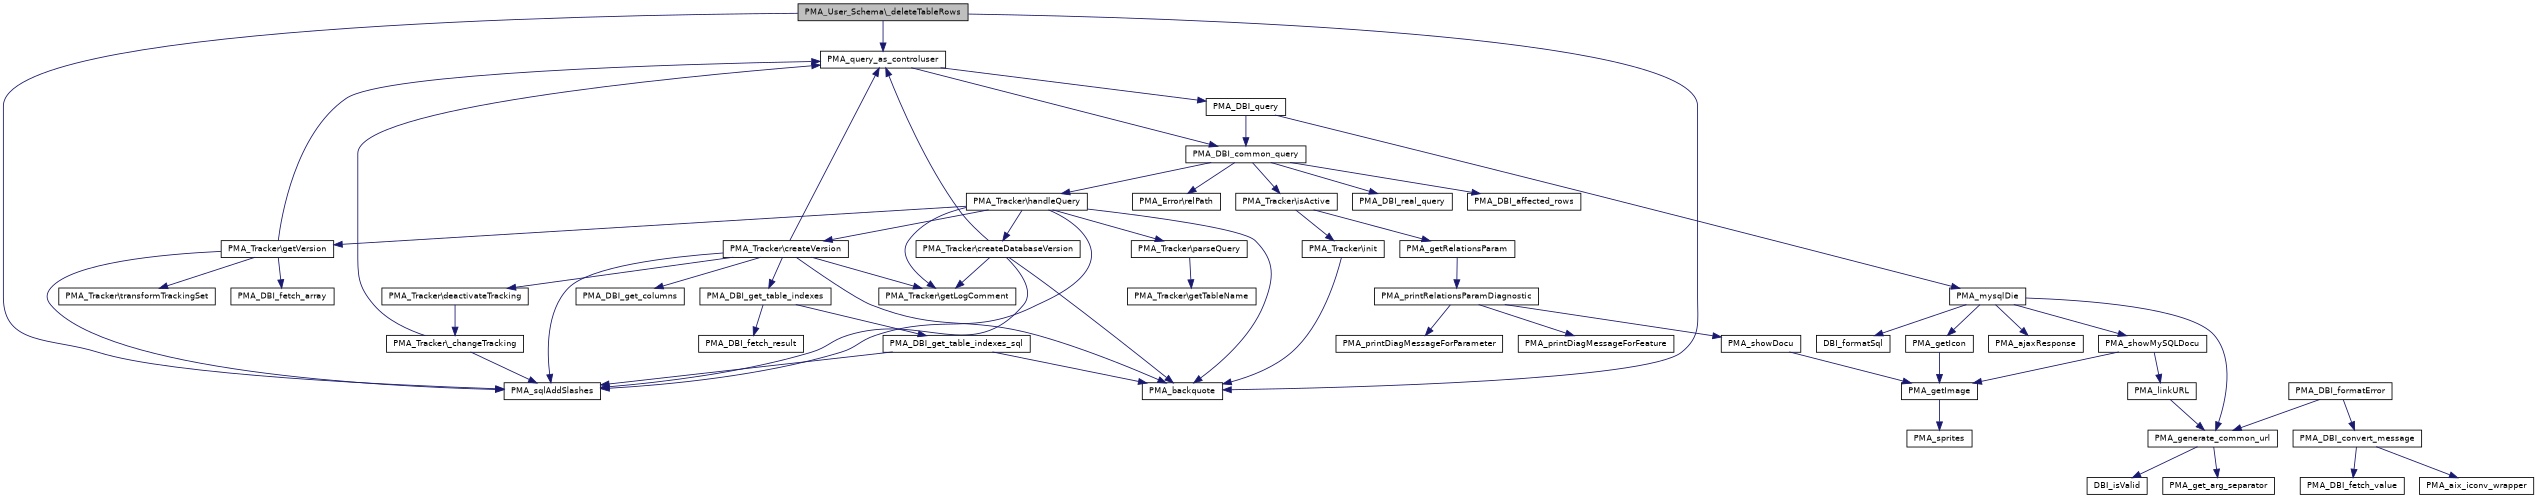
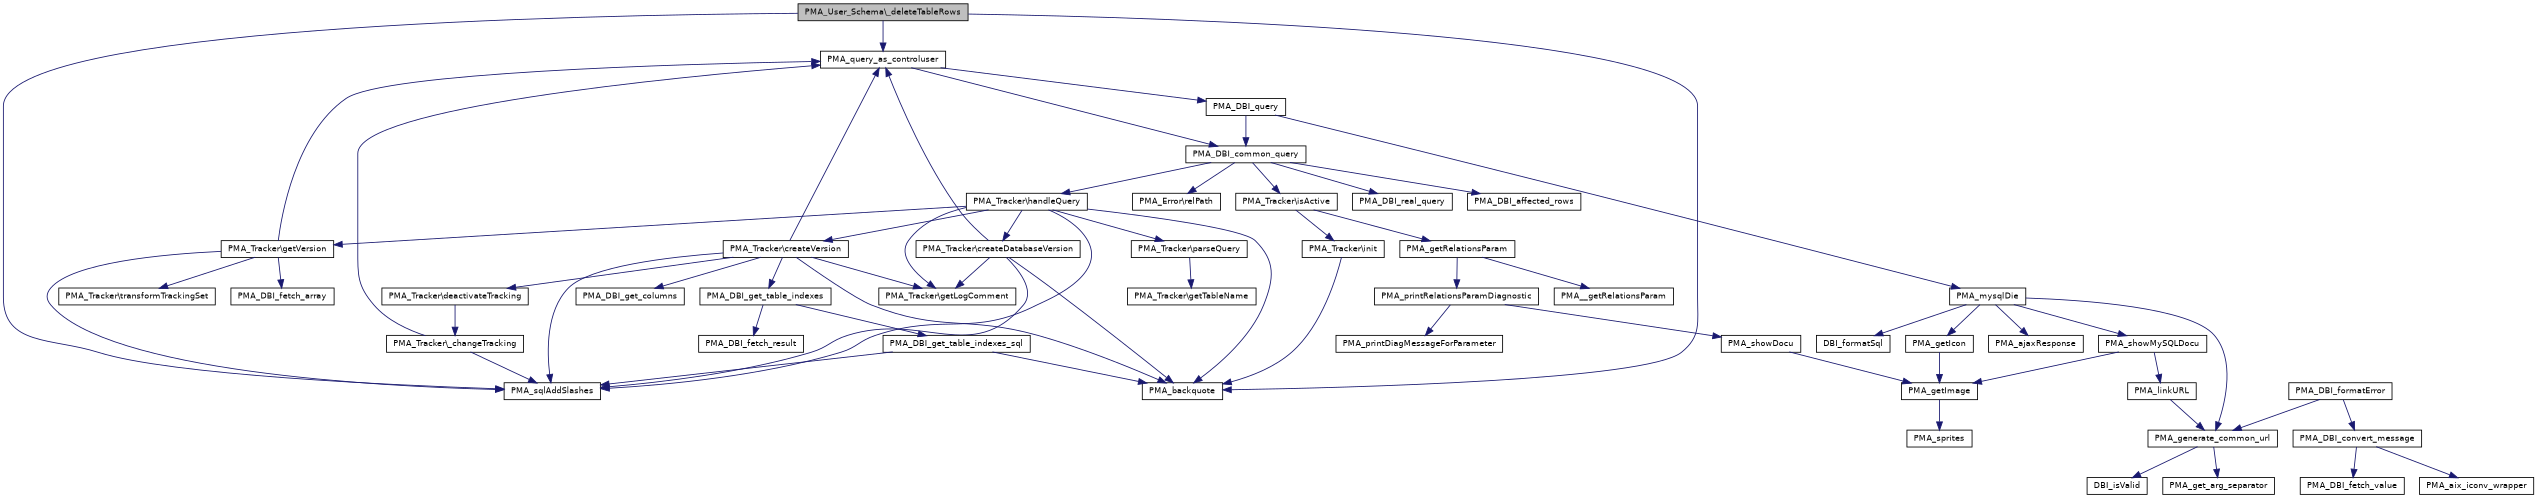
none -> (1614, 296)
(1596, 344) -> none
